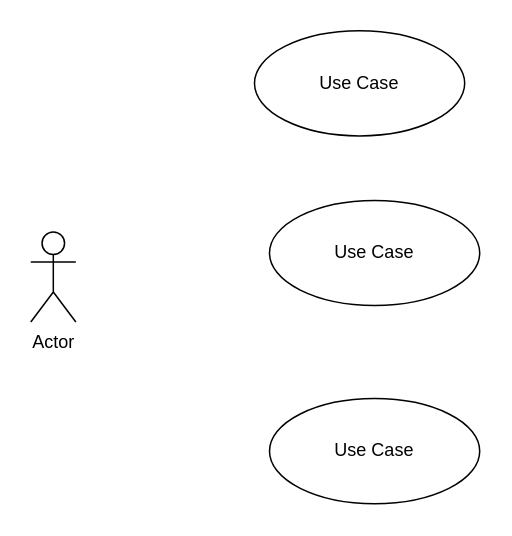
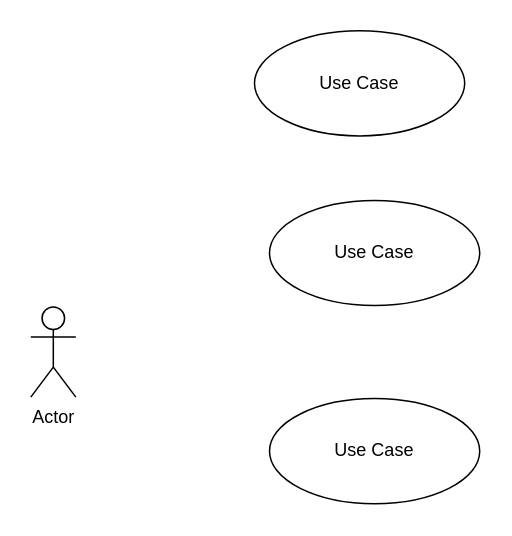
(53, 277) -> (53, 352)
